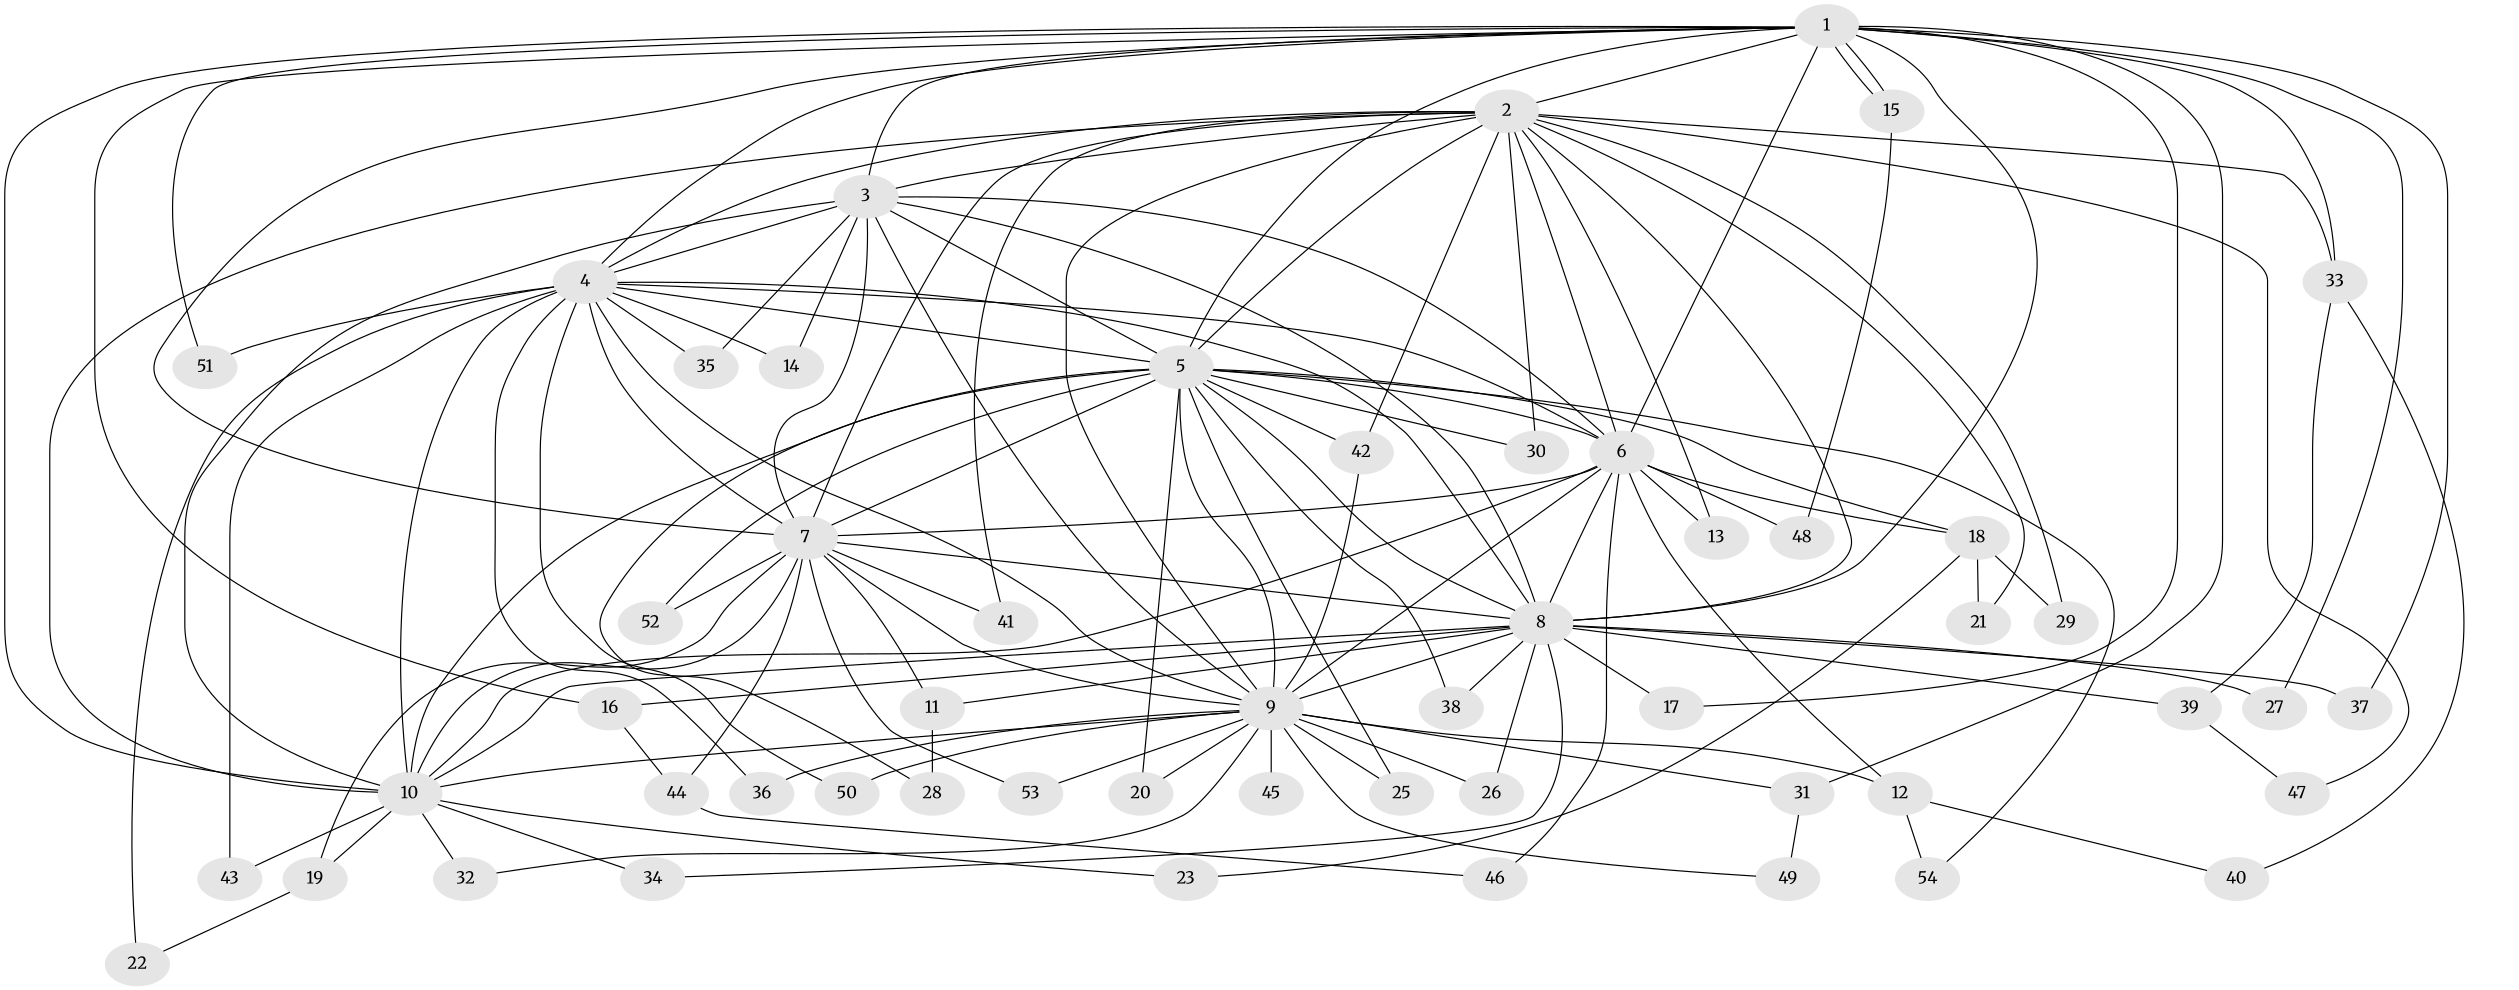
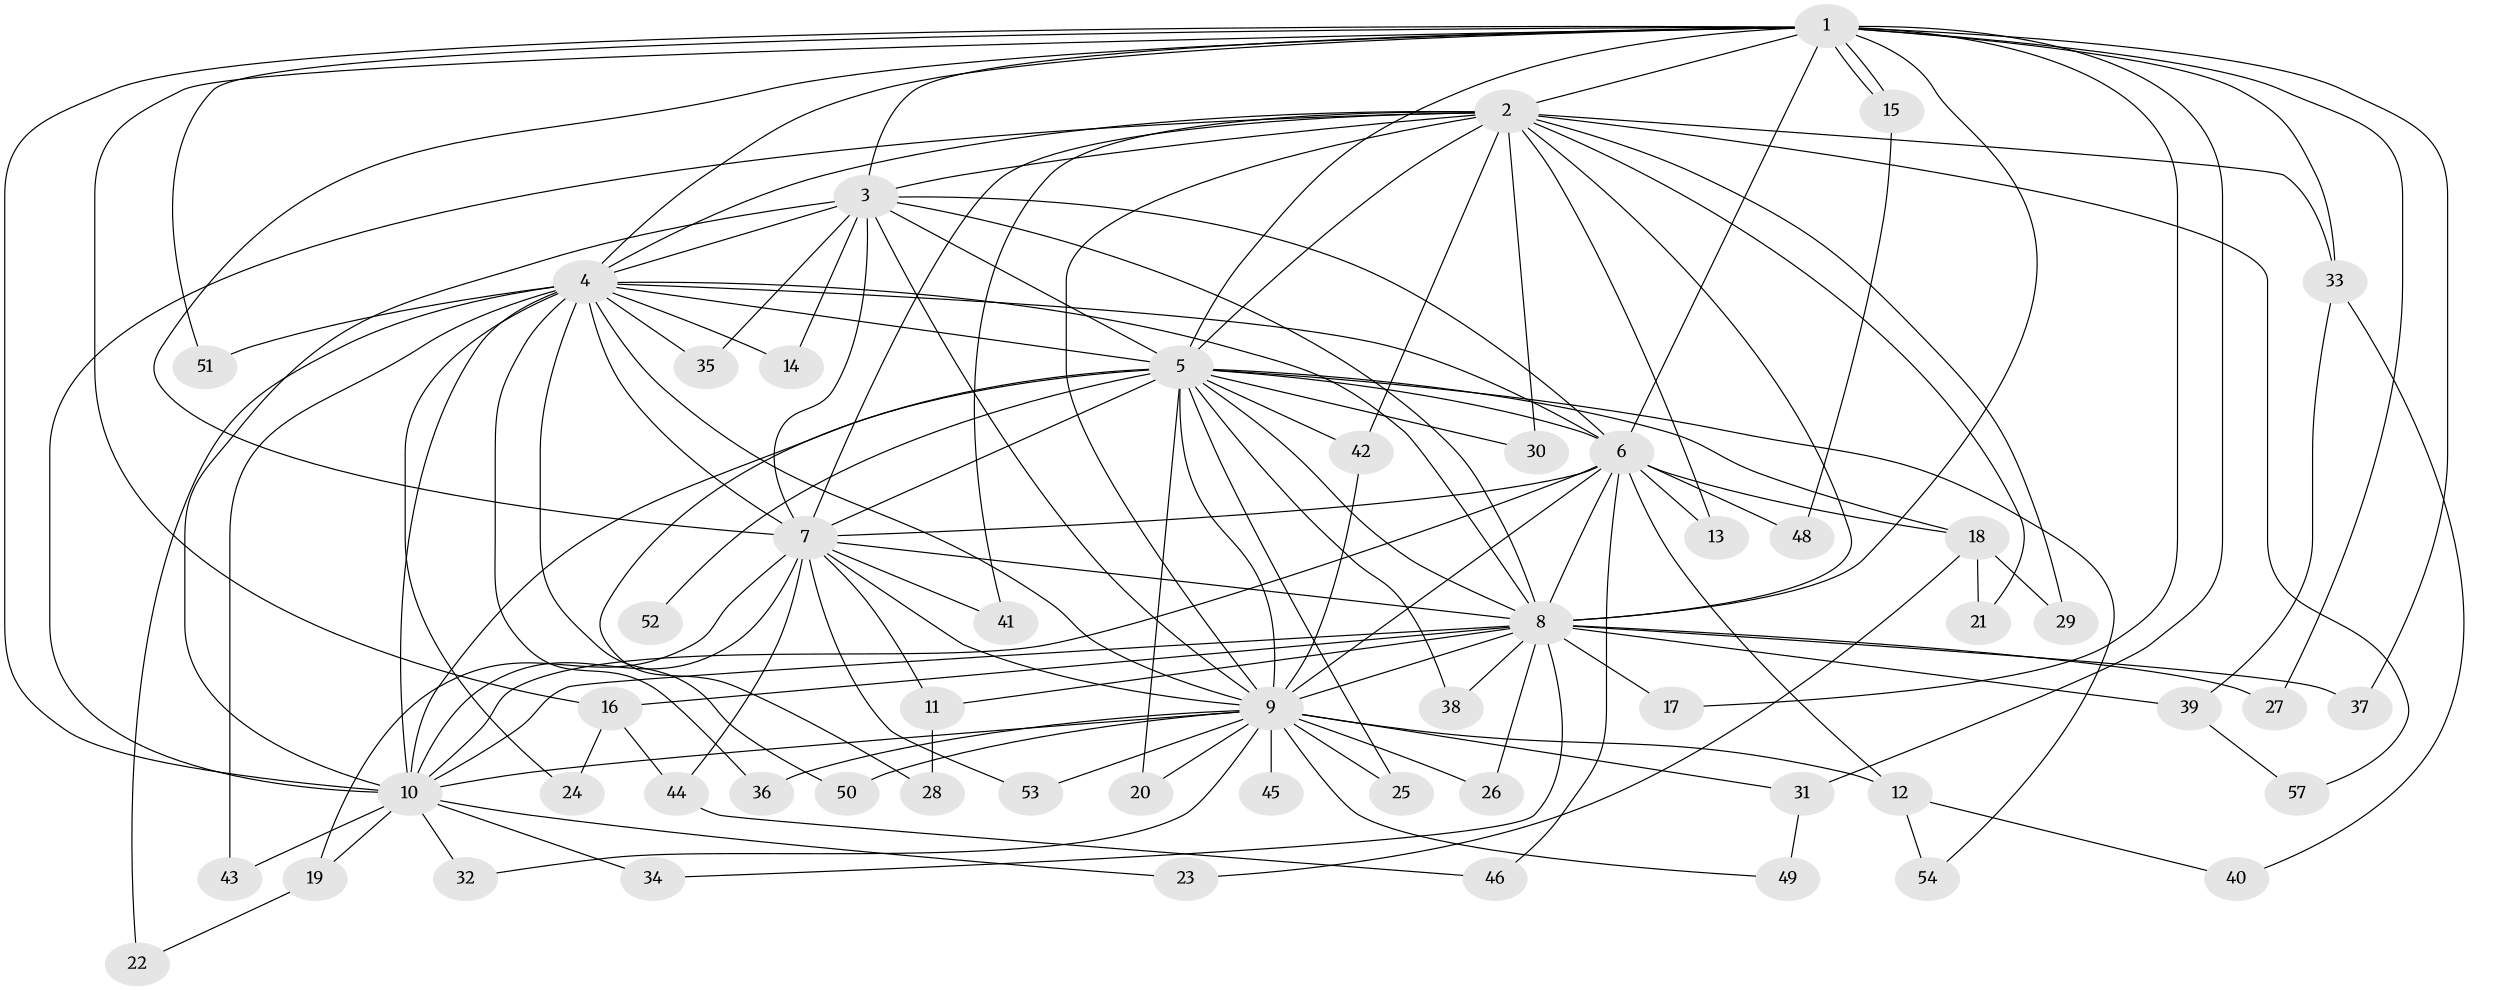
(1567, 281) -> none
(728, 581) -> none
none -> (572, 794)
(2297, 794) -> (2297, 794)
